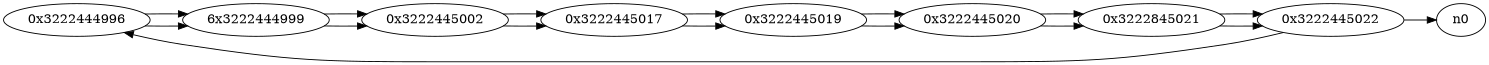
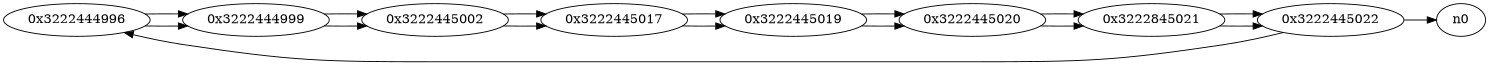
(256, 20) -> (256, 20)
